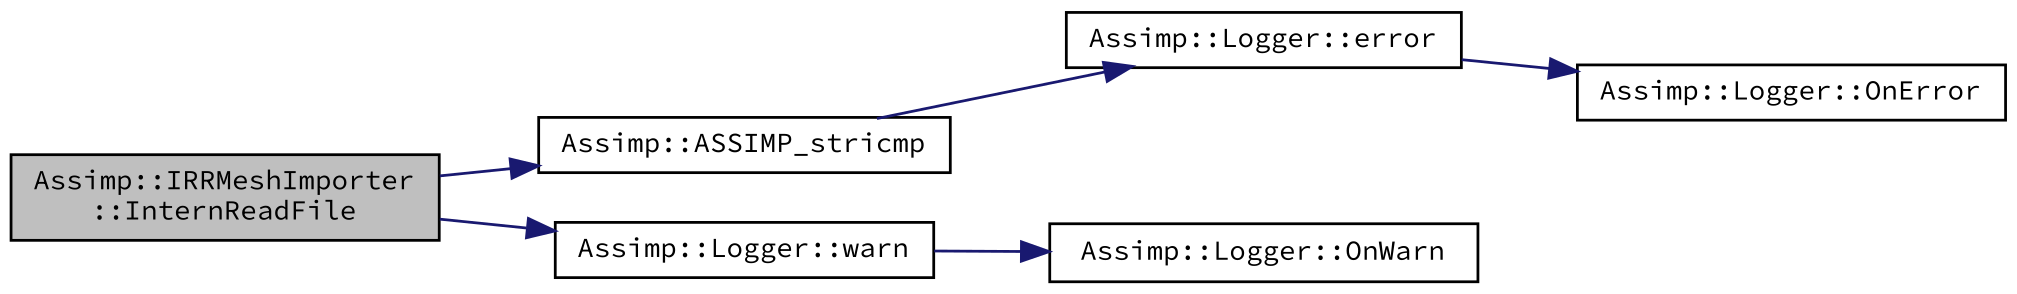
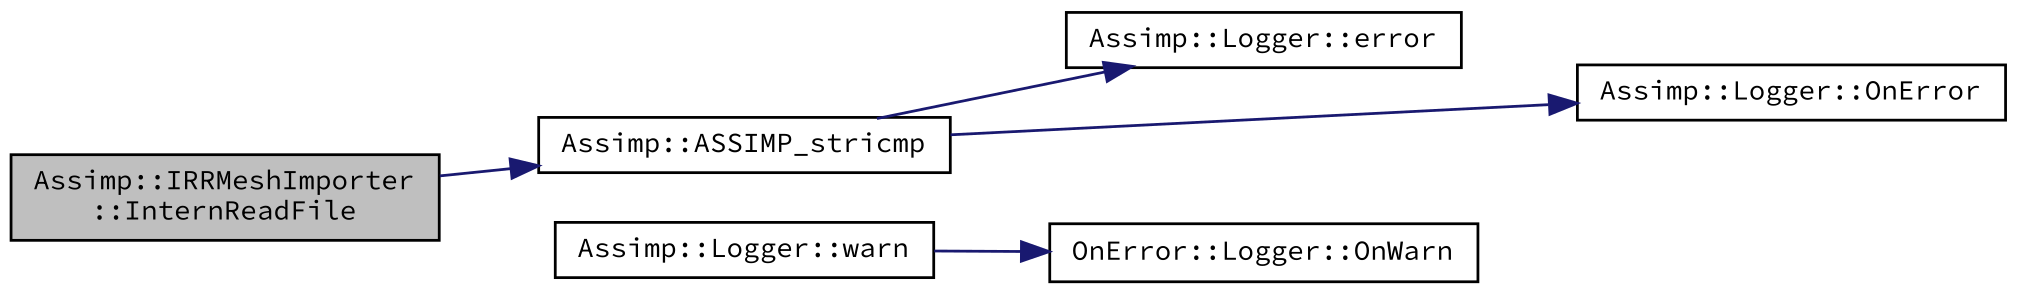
(1506, 64) -> (1250, 120)
(483, 224) -> none
(1264, 253) -> (1264, 253)
